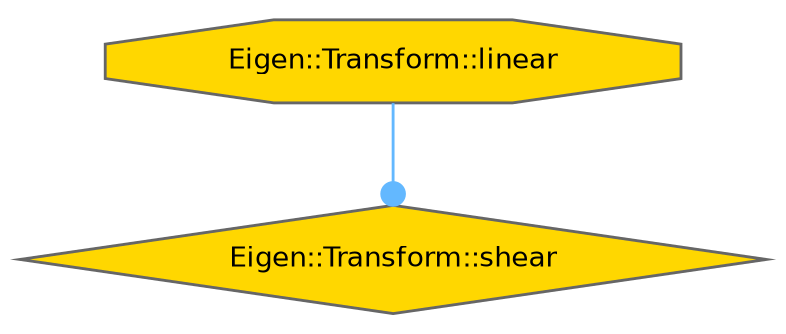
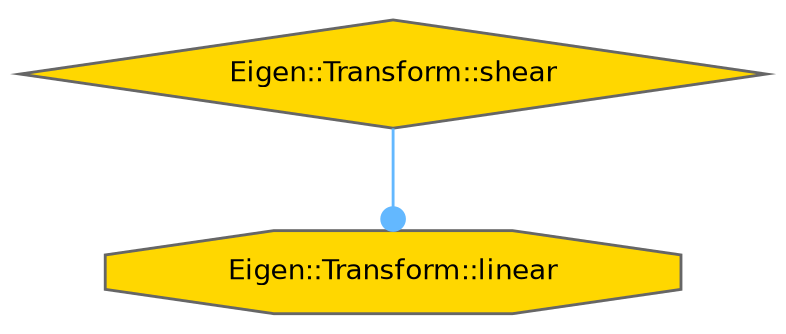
(393, 143) -> (393, 168)
